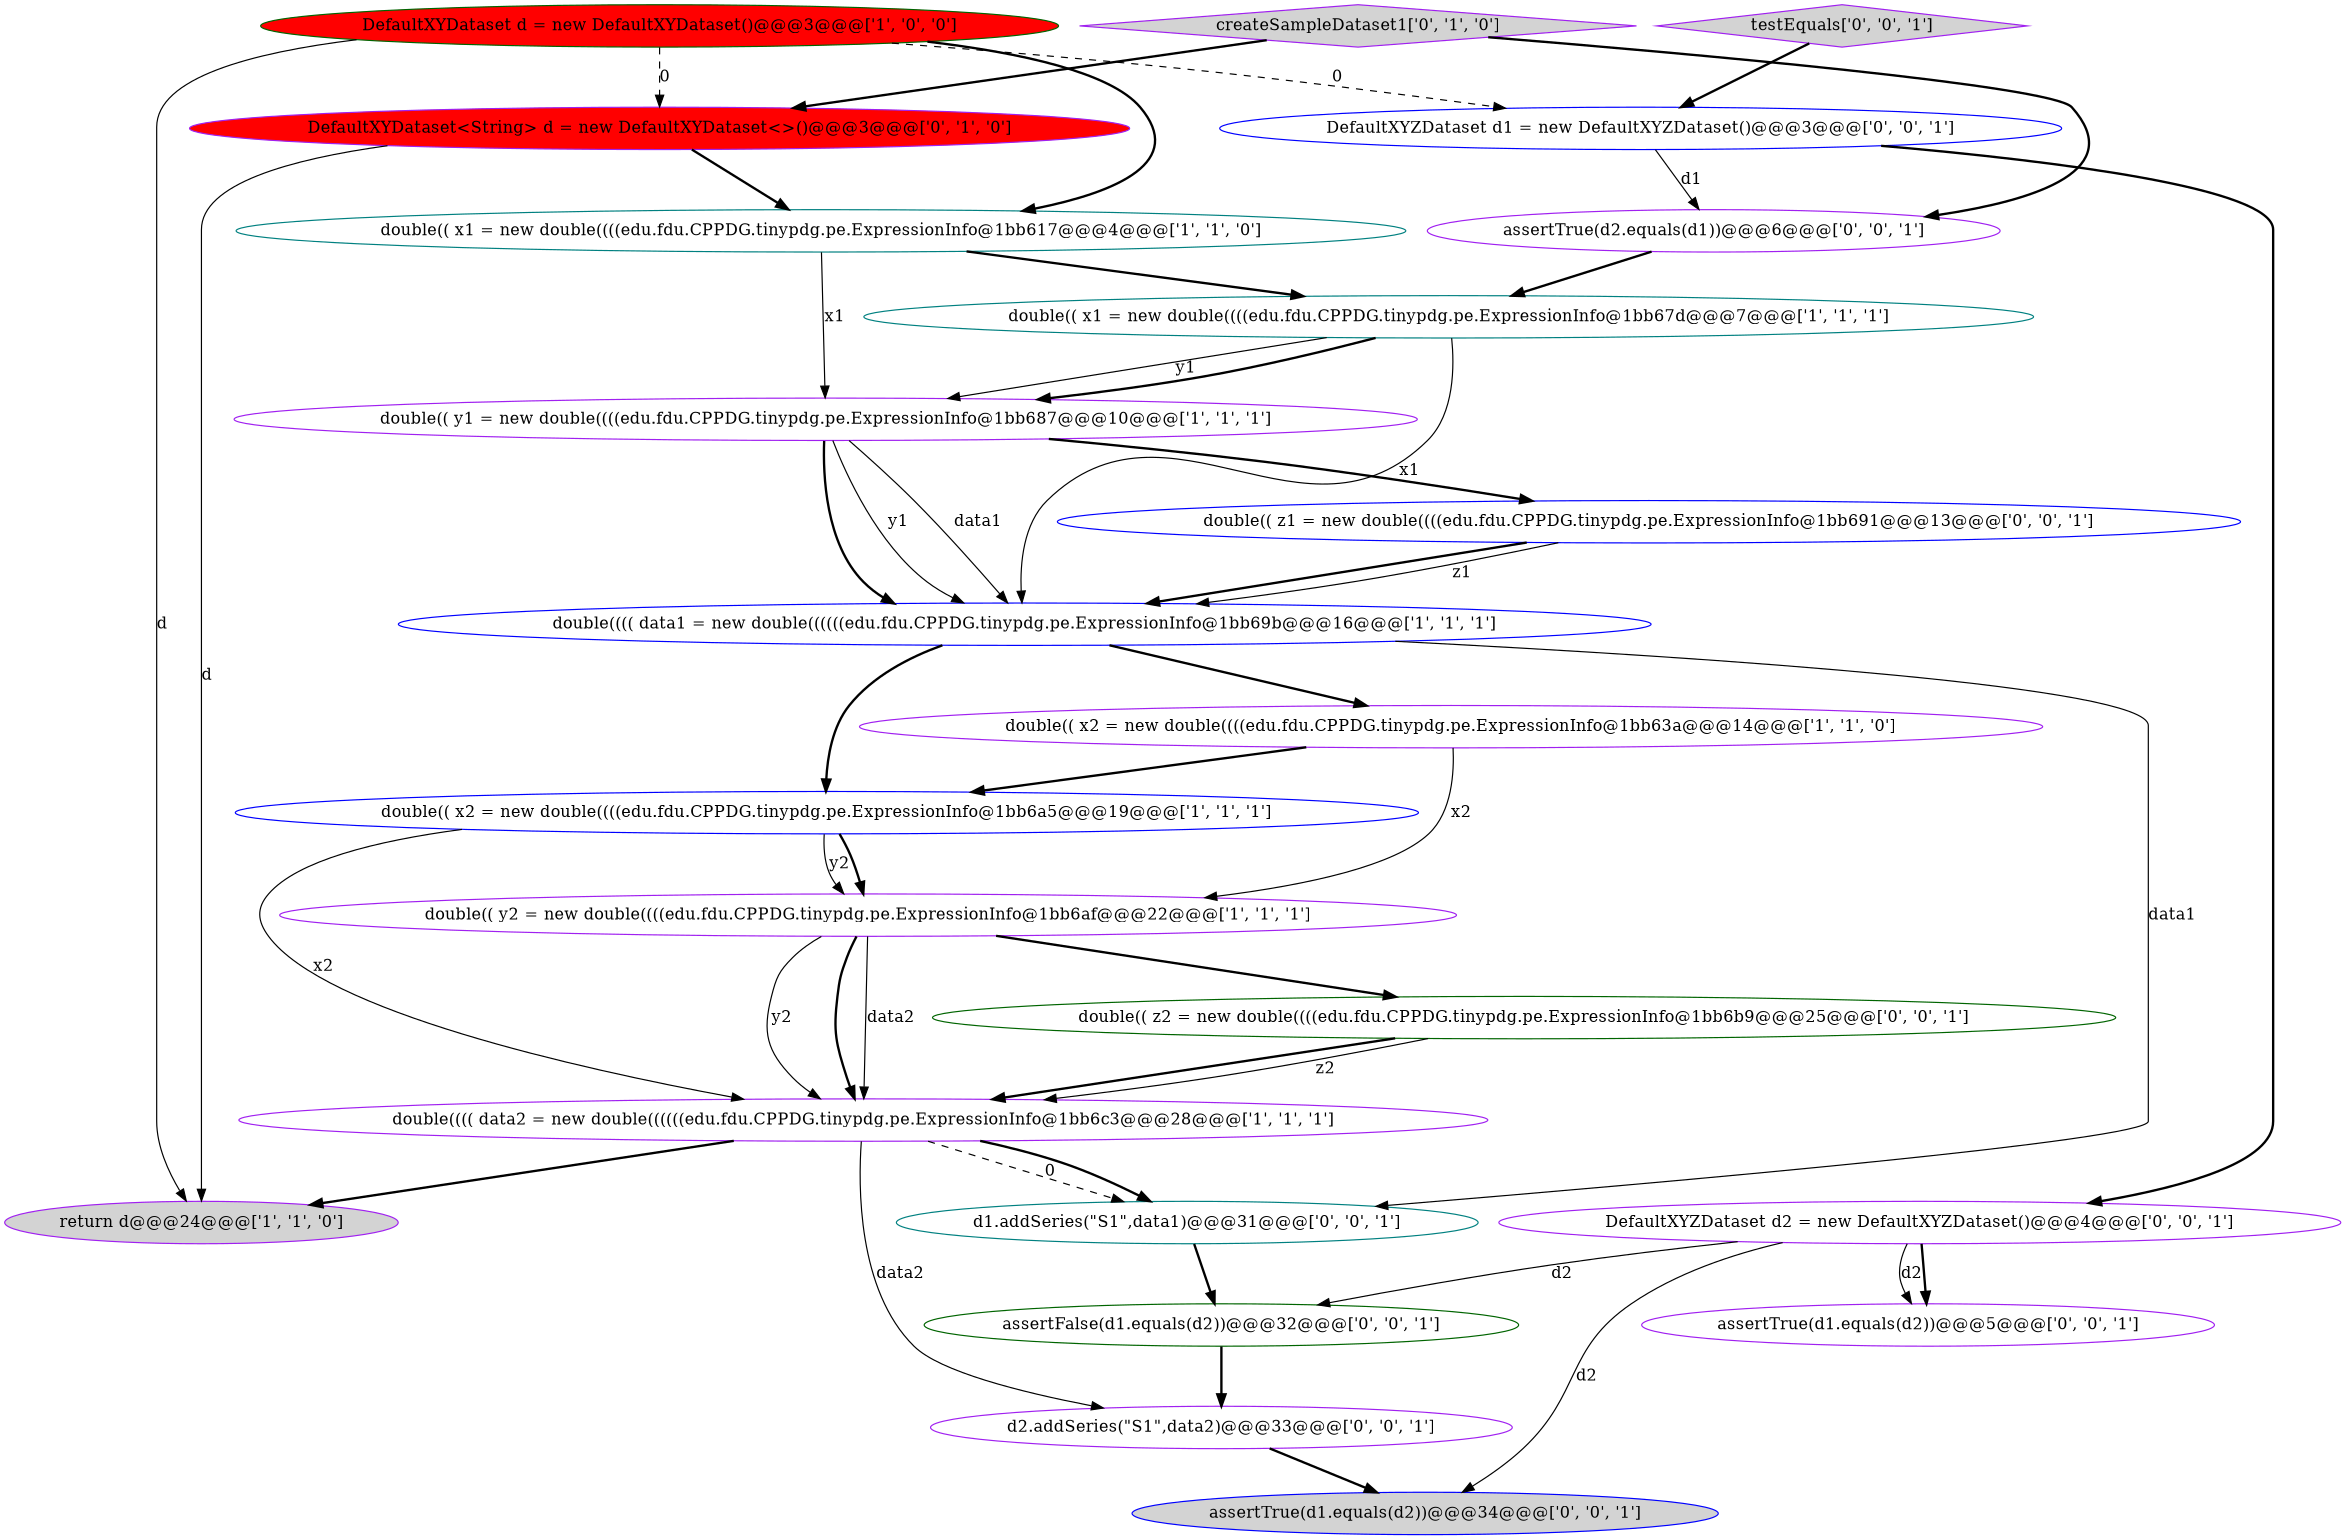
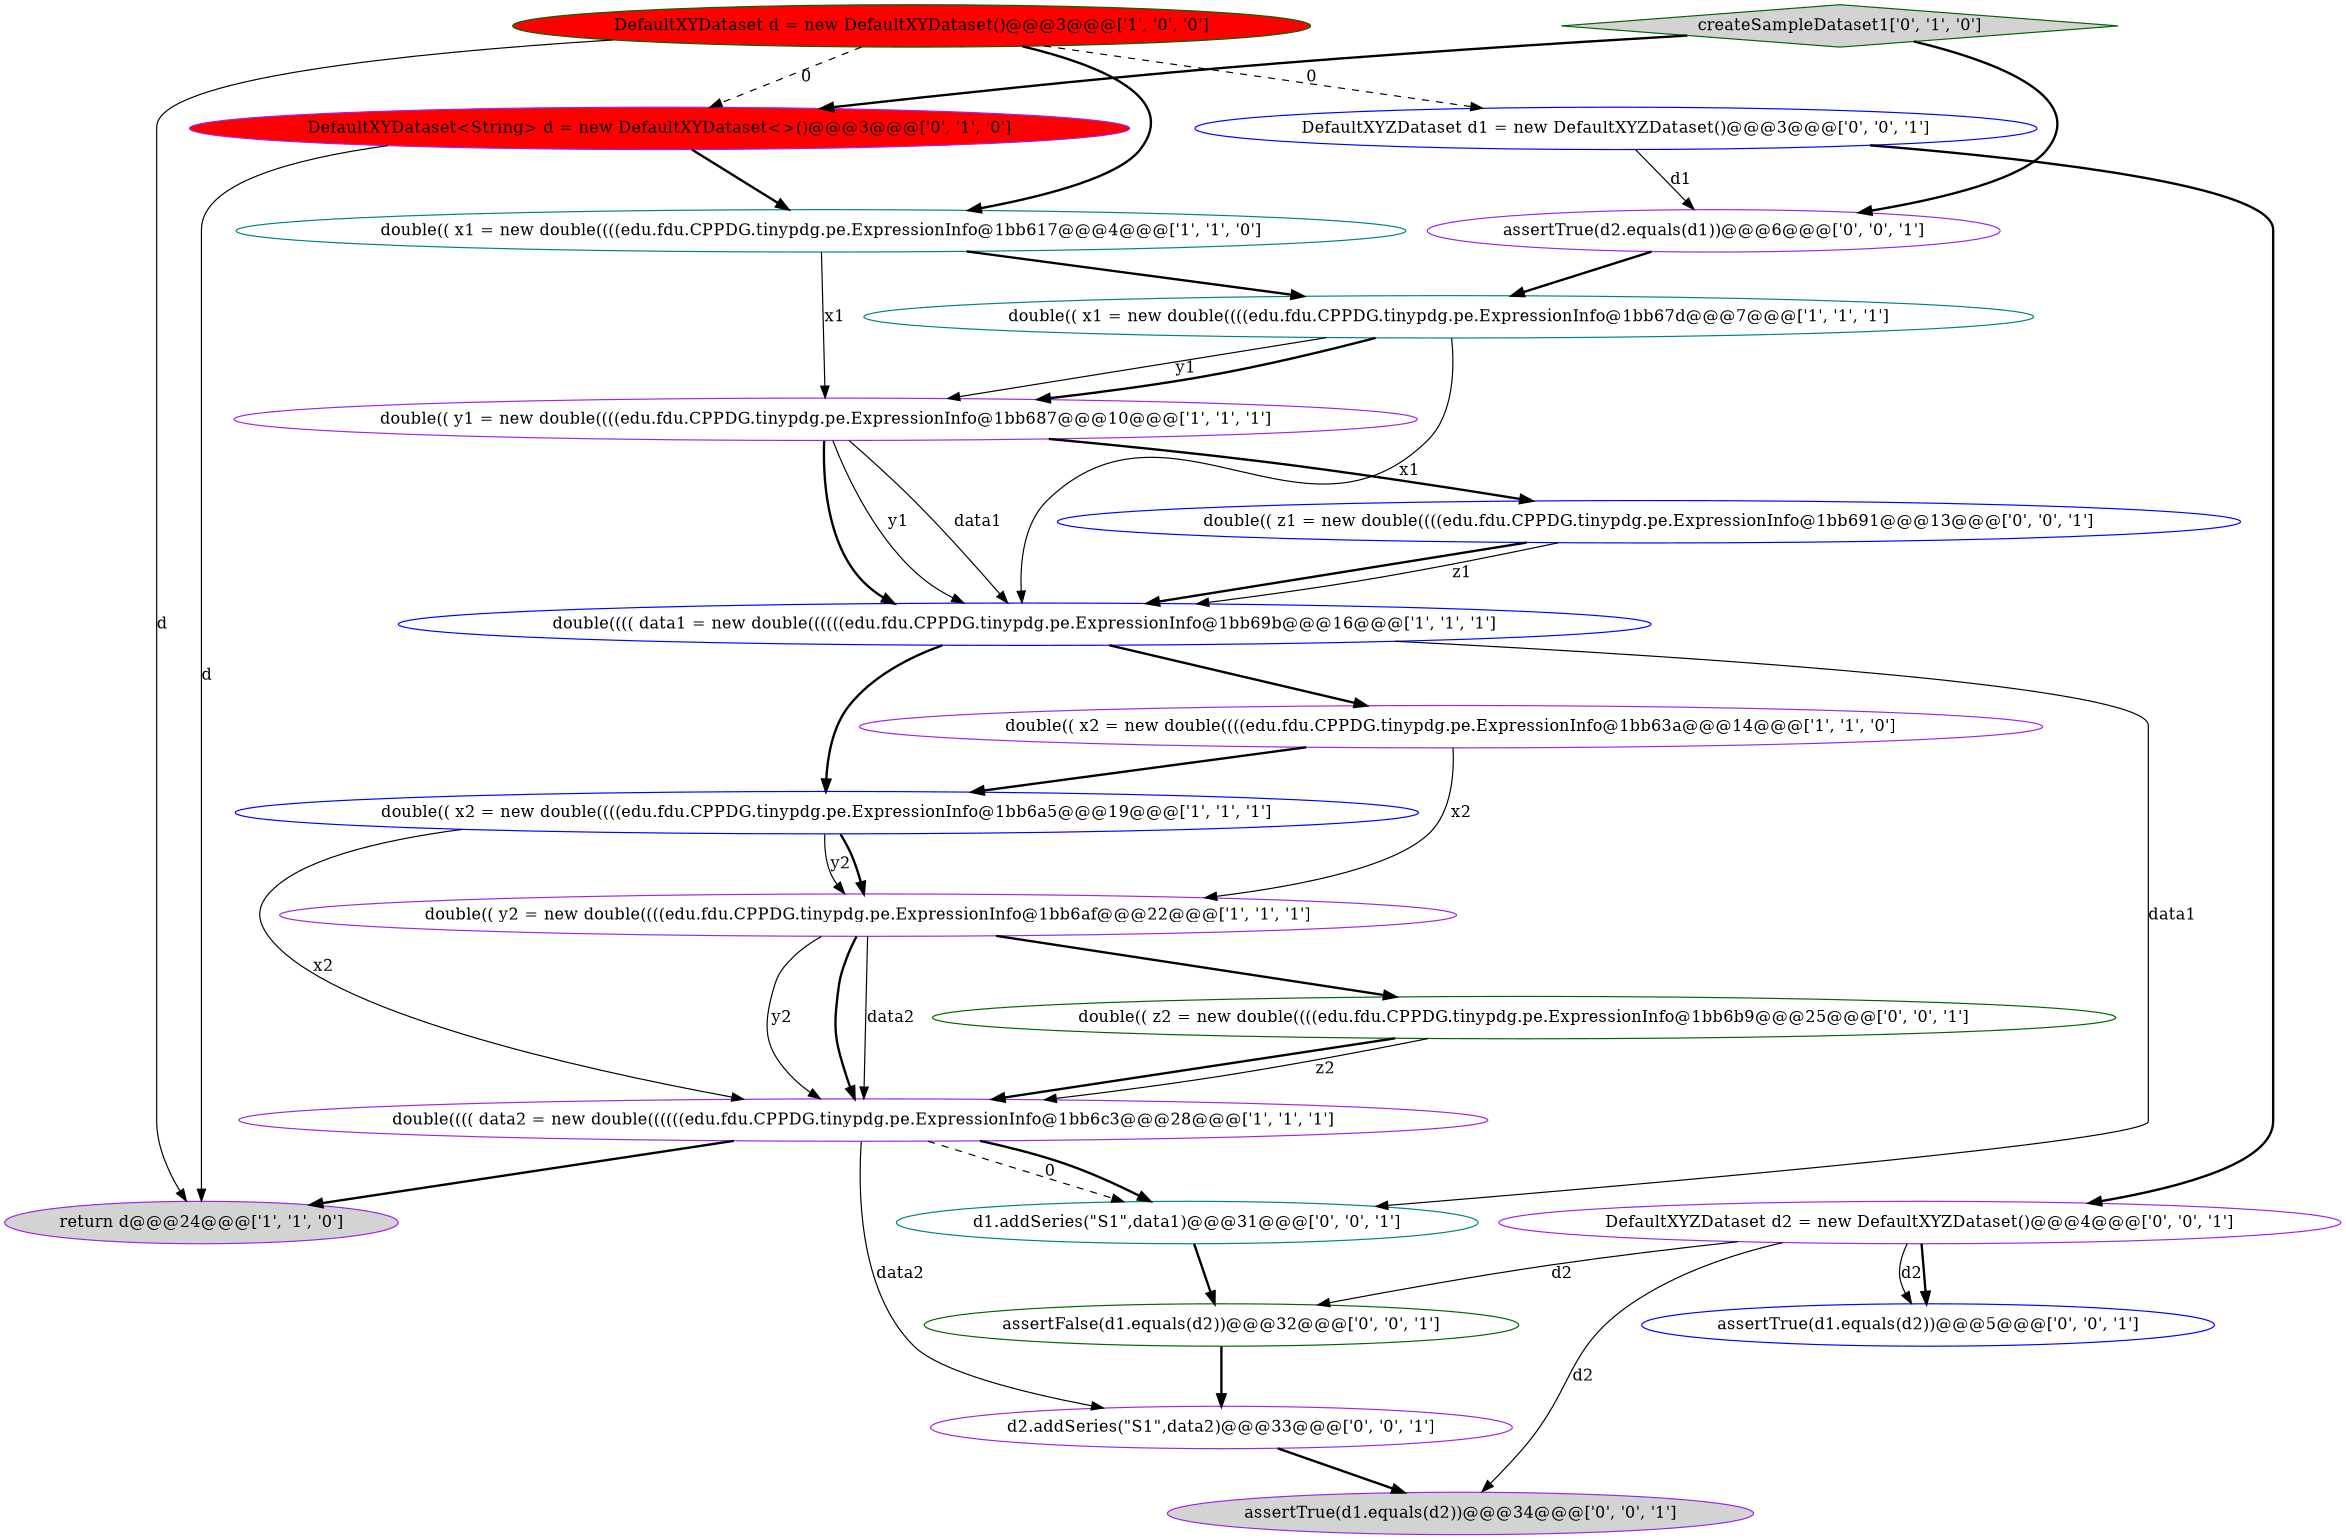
(1358, 26) -> (1840, 26)
(1842, 26) -> none
(1928, 1325) -> (1928, 1325)
(1425, 1513) -> (1460, 1513)
